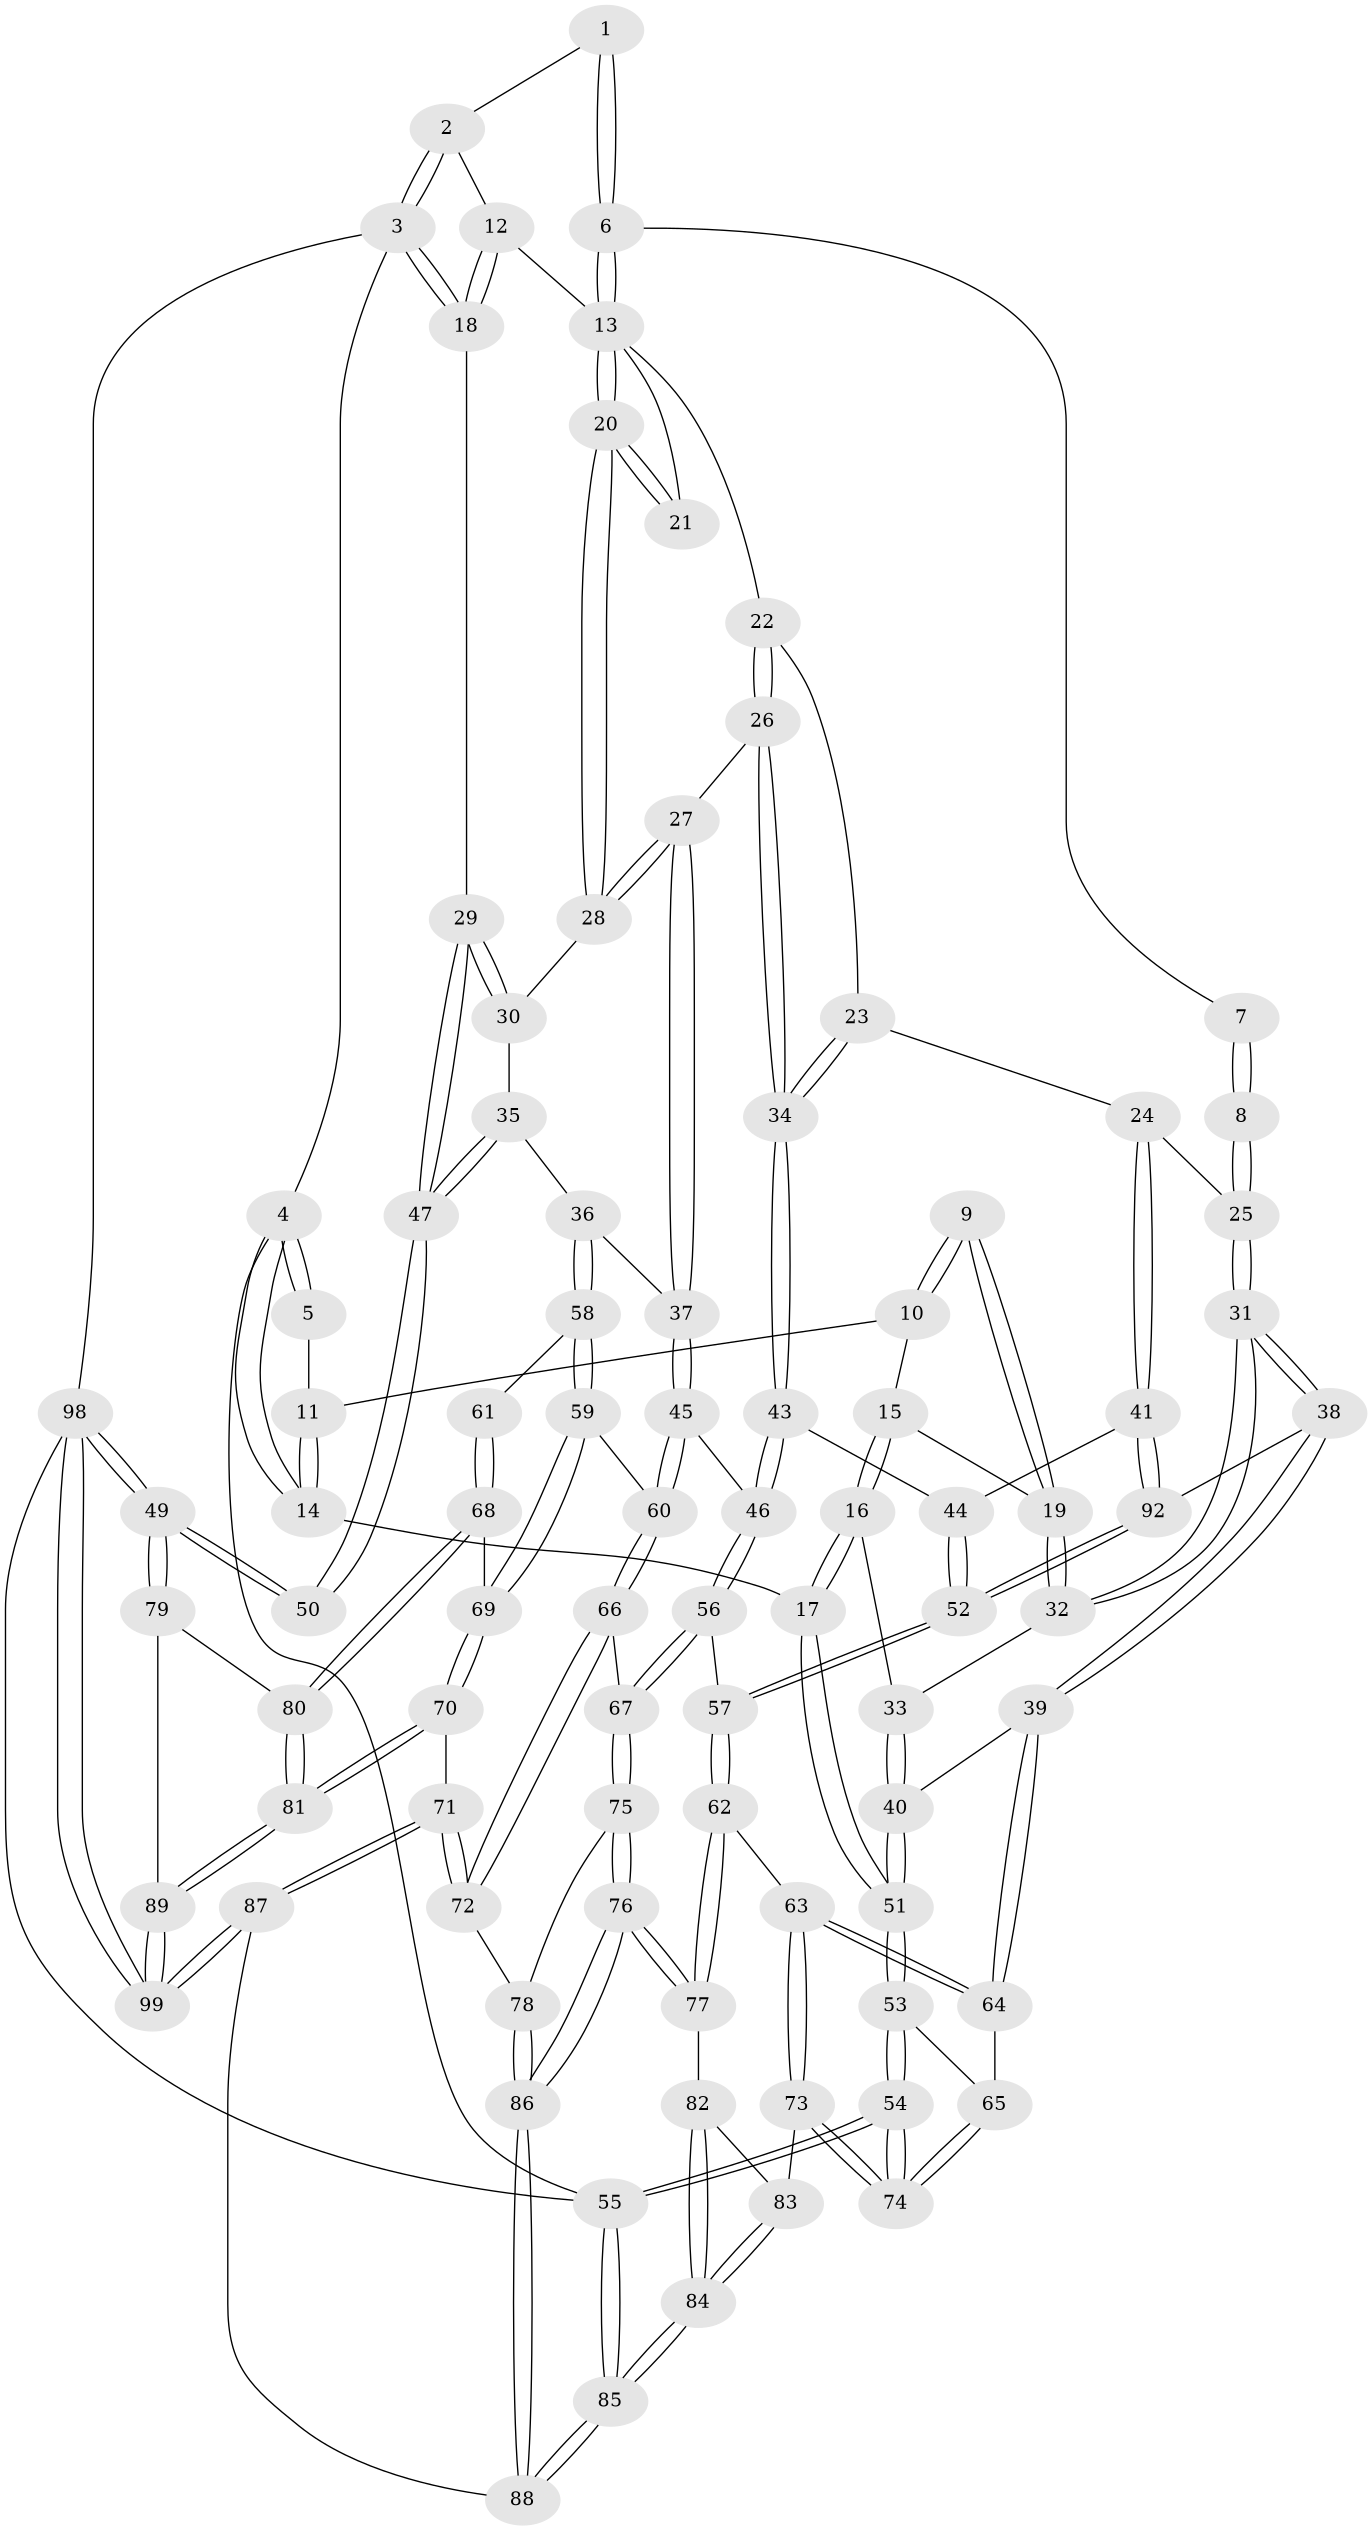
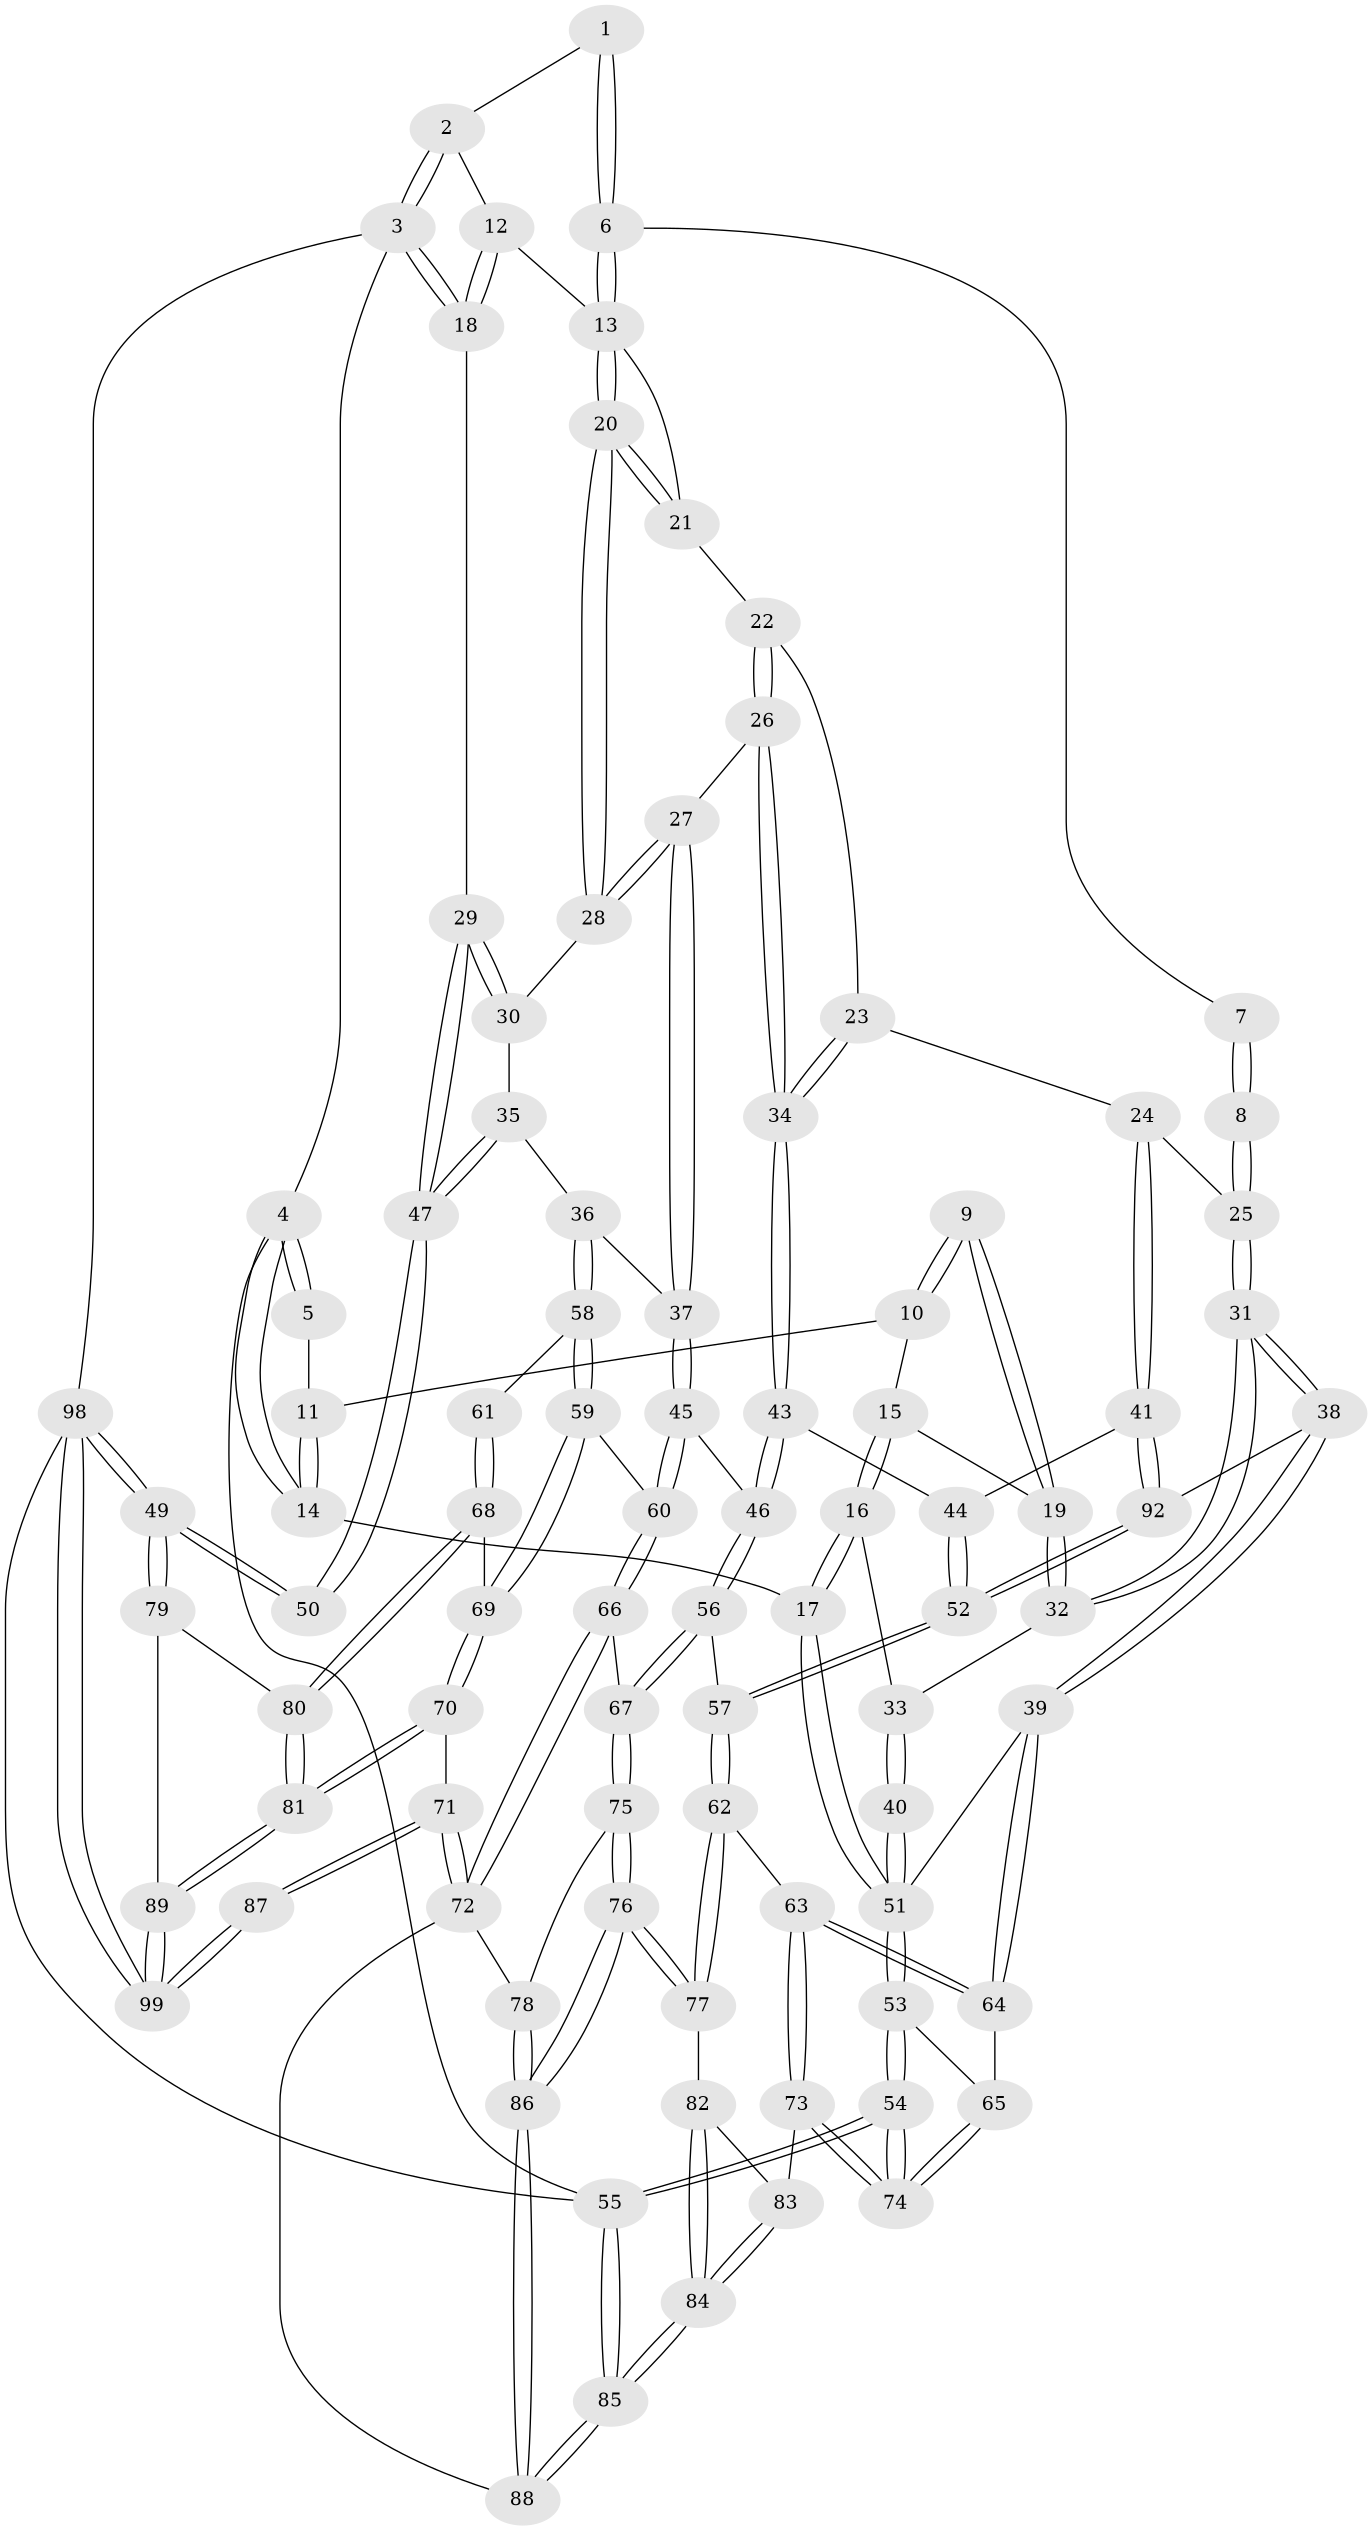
(716, 461) -> (722, 574)
(966, 1759) -> (966, 1809)
(228, 2292) -> (280, 2228)
